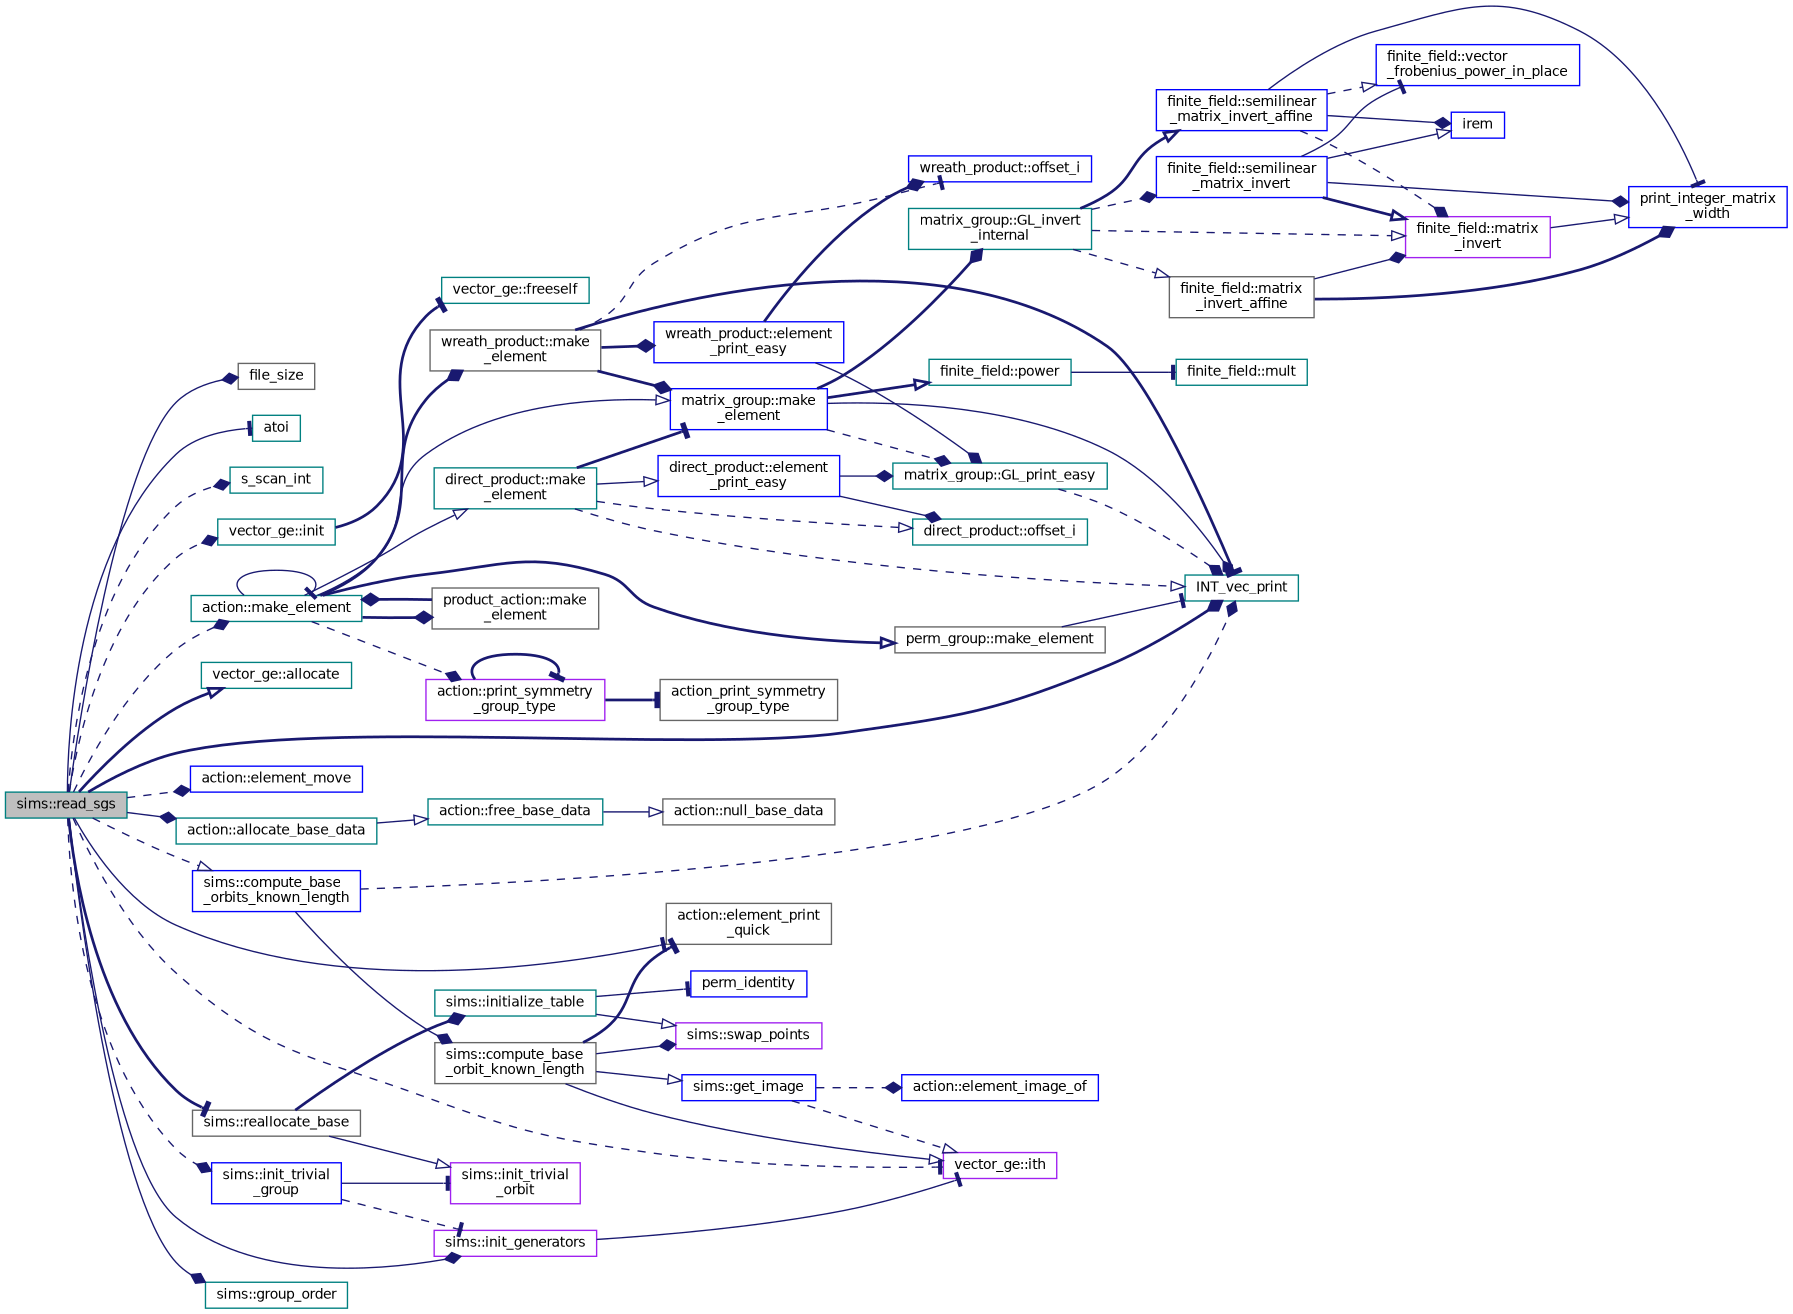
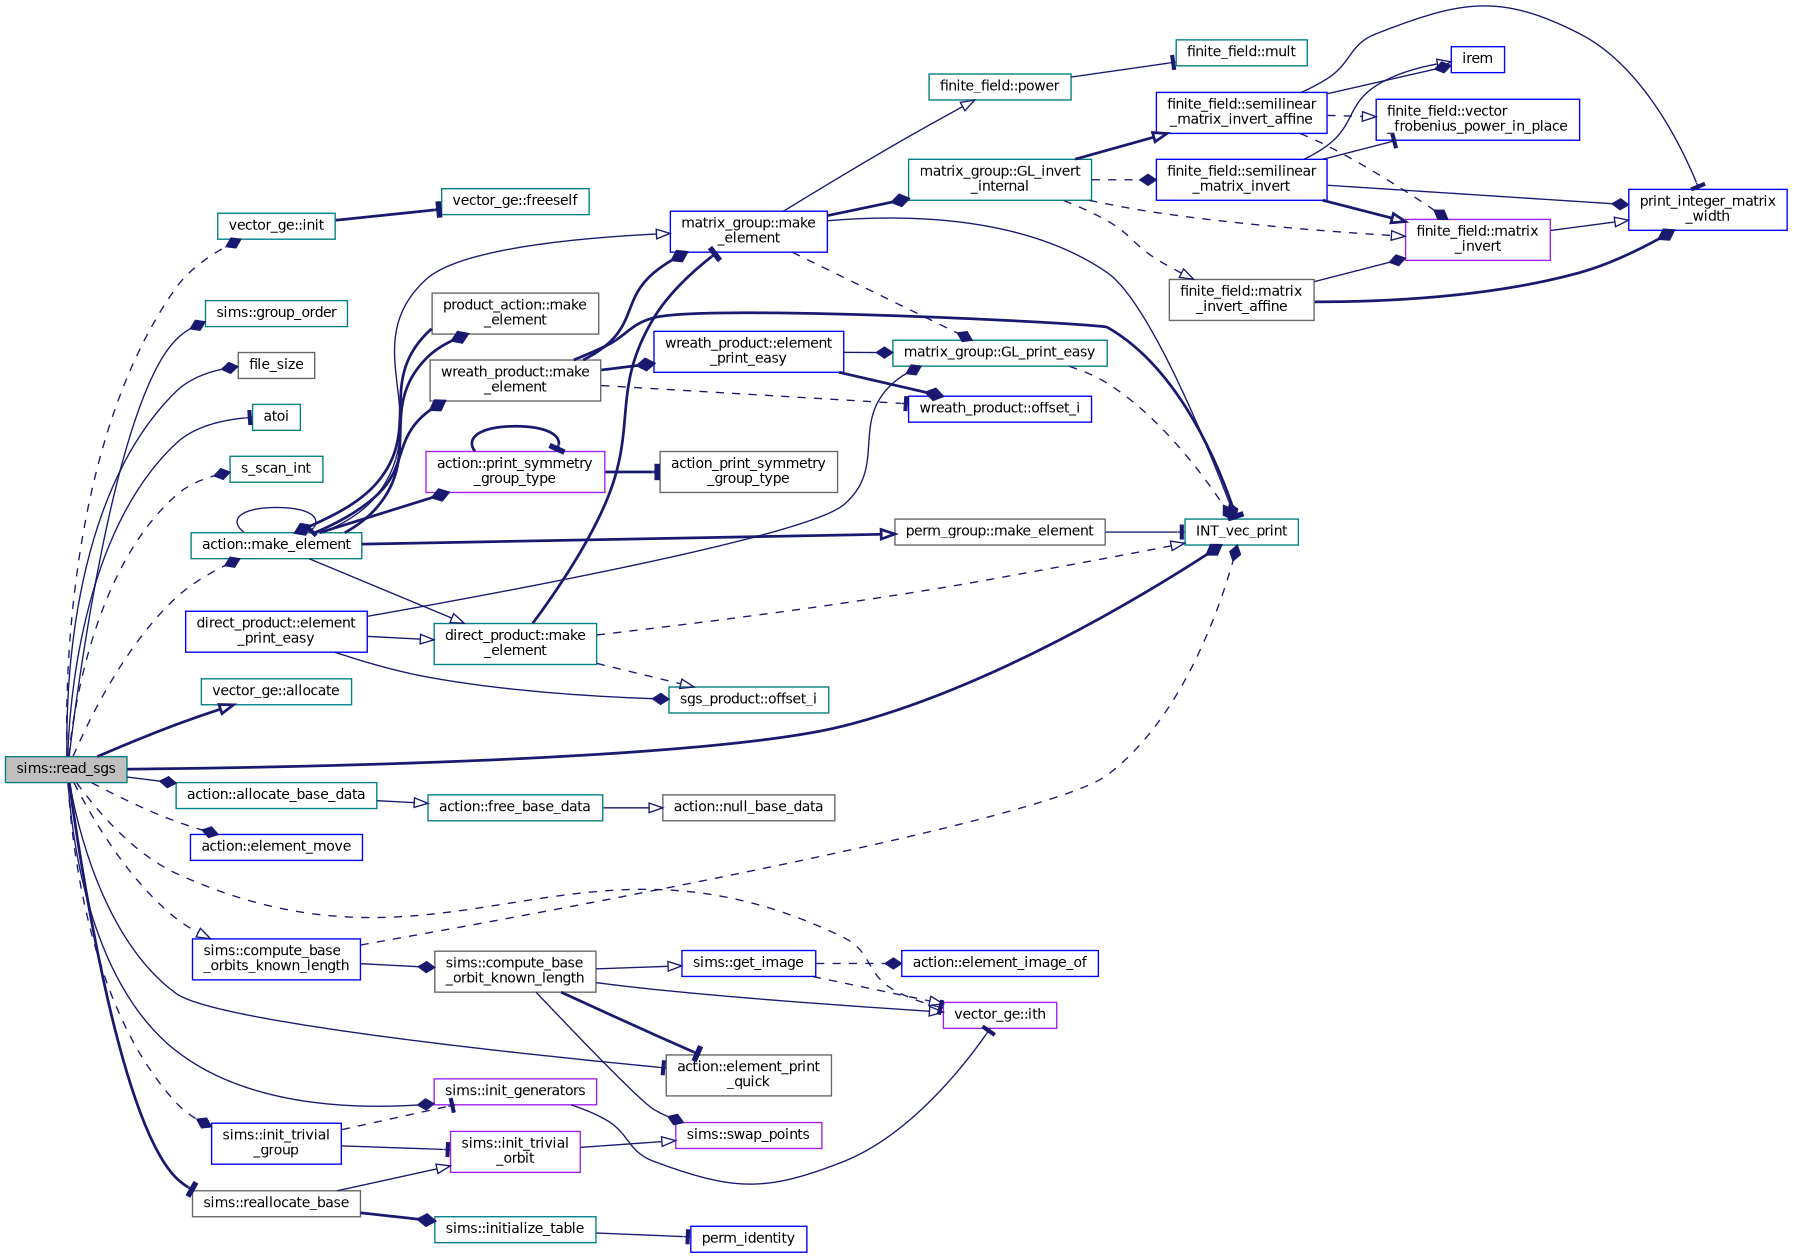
(858, 393) -> (872, 158)
(620, 483) -> (394, 638)
(1000, 532) -> (749, 700)
(379, 648) -> (384, 512)
(629, 1019) -> (619, 1145)
